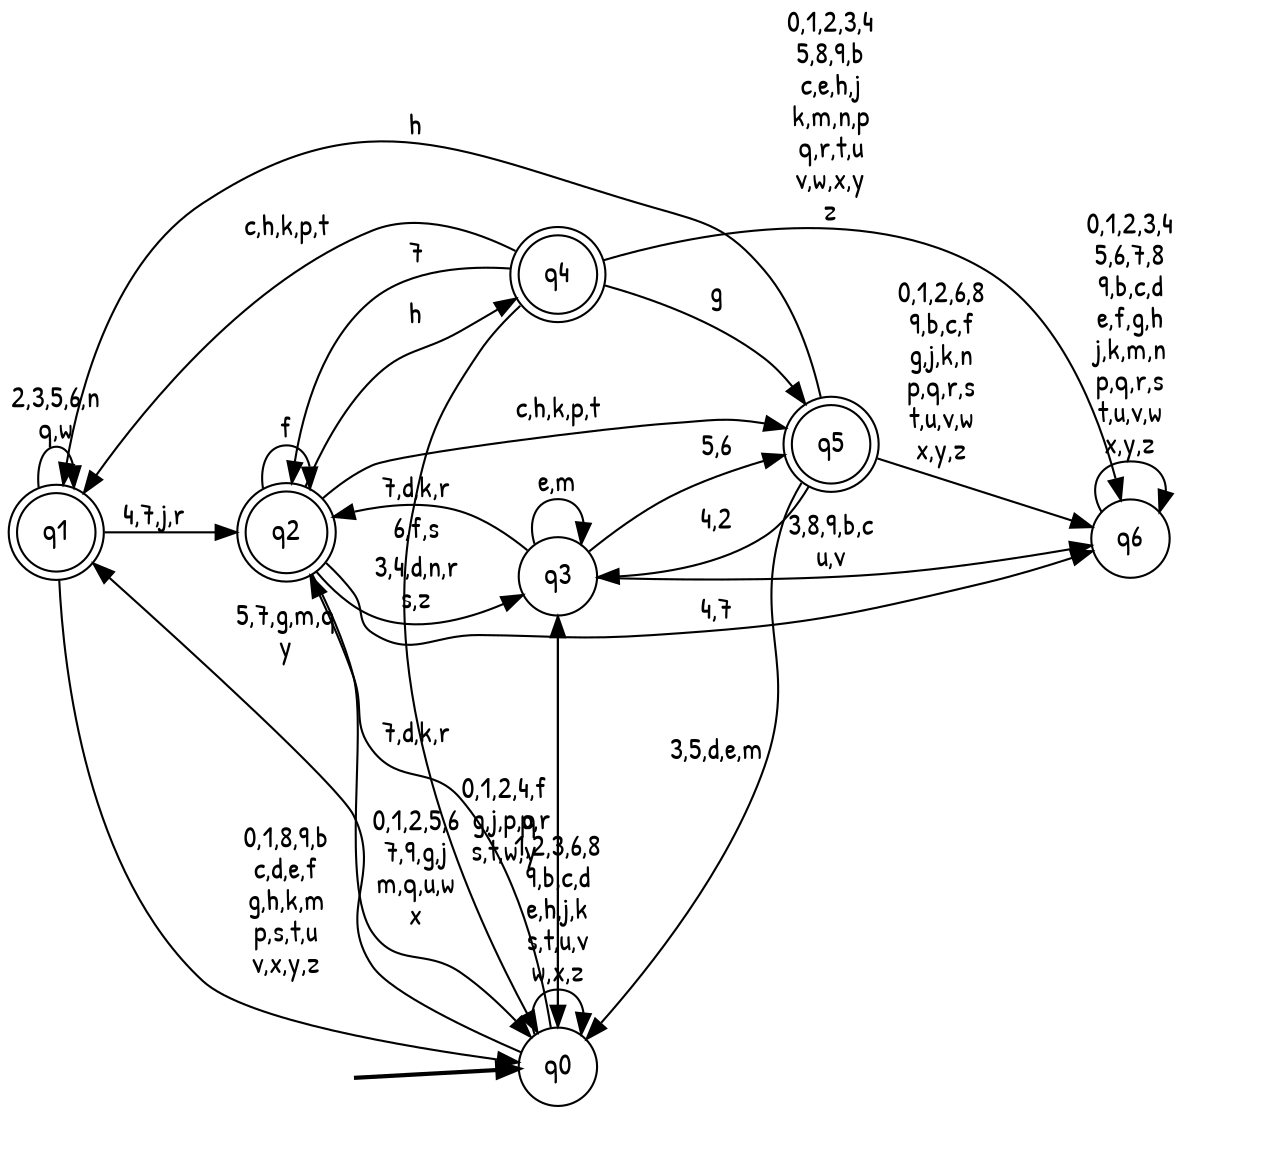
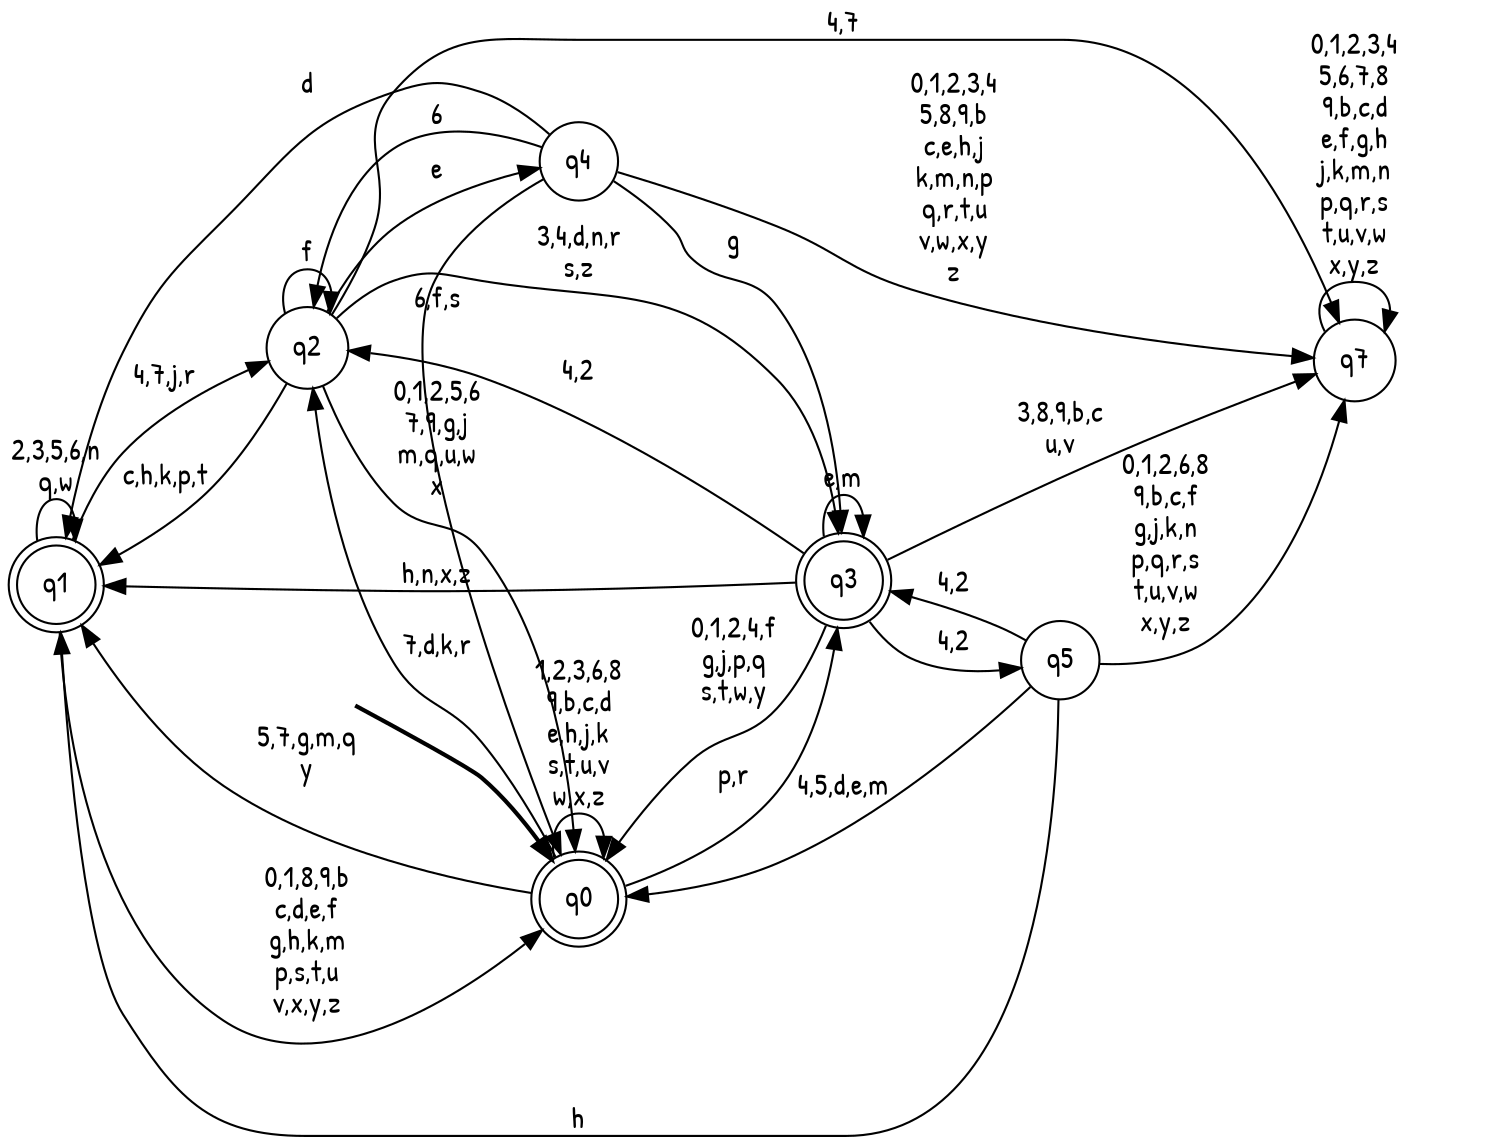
(287, 227) -> (307, 85)
(416, 255) -> (437, 116)
(558, 275) -> (579, 161)
(416, 315) -> (437, 171)
(706, 323) -> (779, 308)
(538, 438) -> (216, 483)
(831, 444) -> (1060, 660)
(717, 447) -> (954, 642)
(416, 489) -> (579, 372)
(287, 532) -> (307, 348)
(1130, 539) -> (1355, 360)
(558, 576) -> (844, 581)
none -> (444, 591)
(717, 751) -> (844, 787)
(558, 1067) -> (579, 899)
